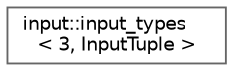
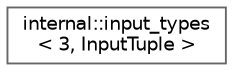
(117, 35) -> (117, 35)
